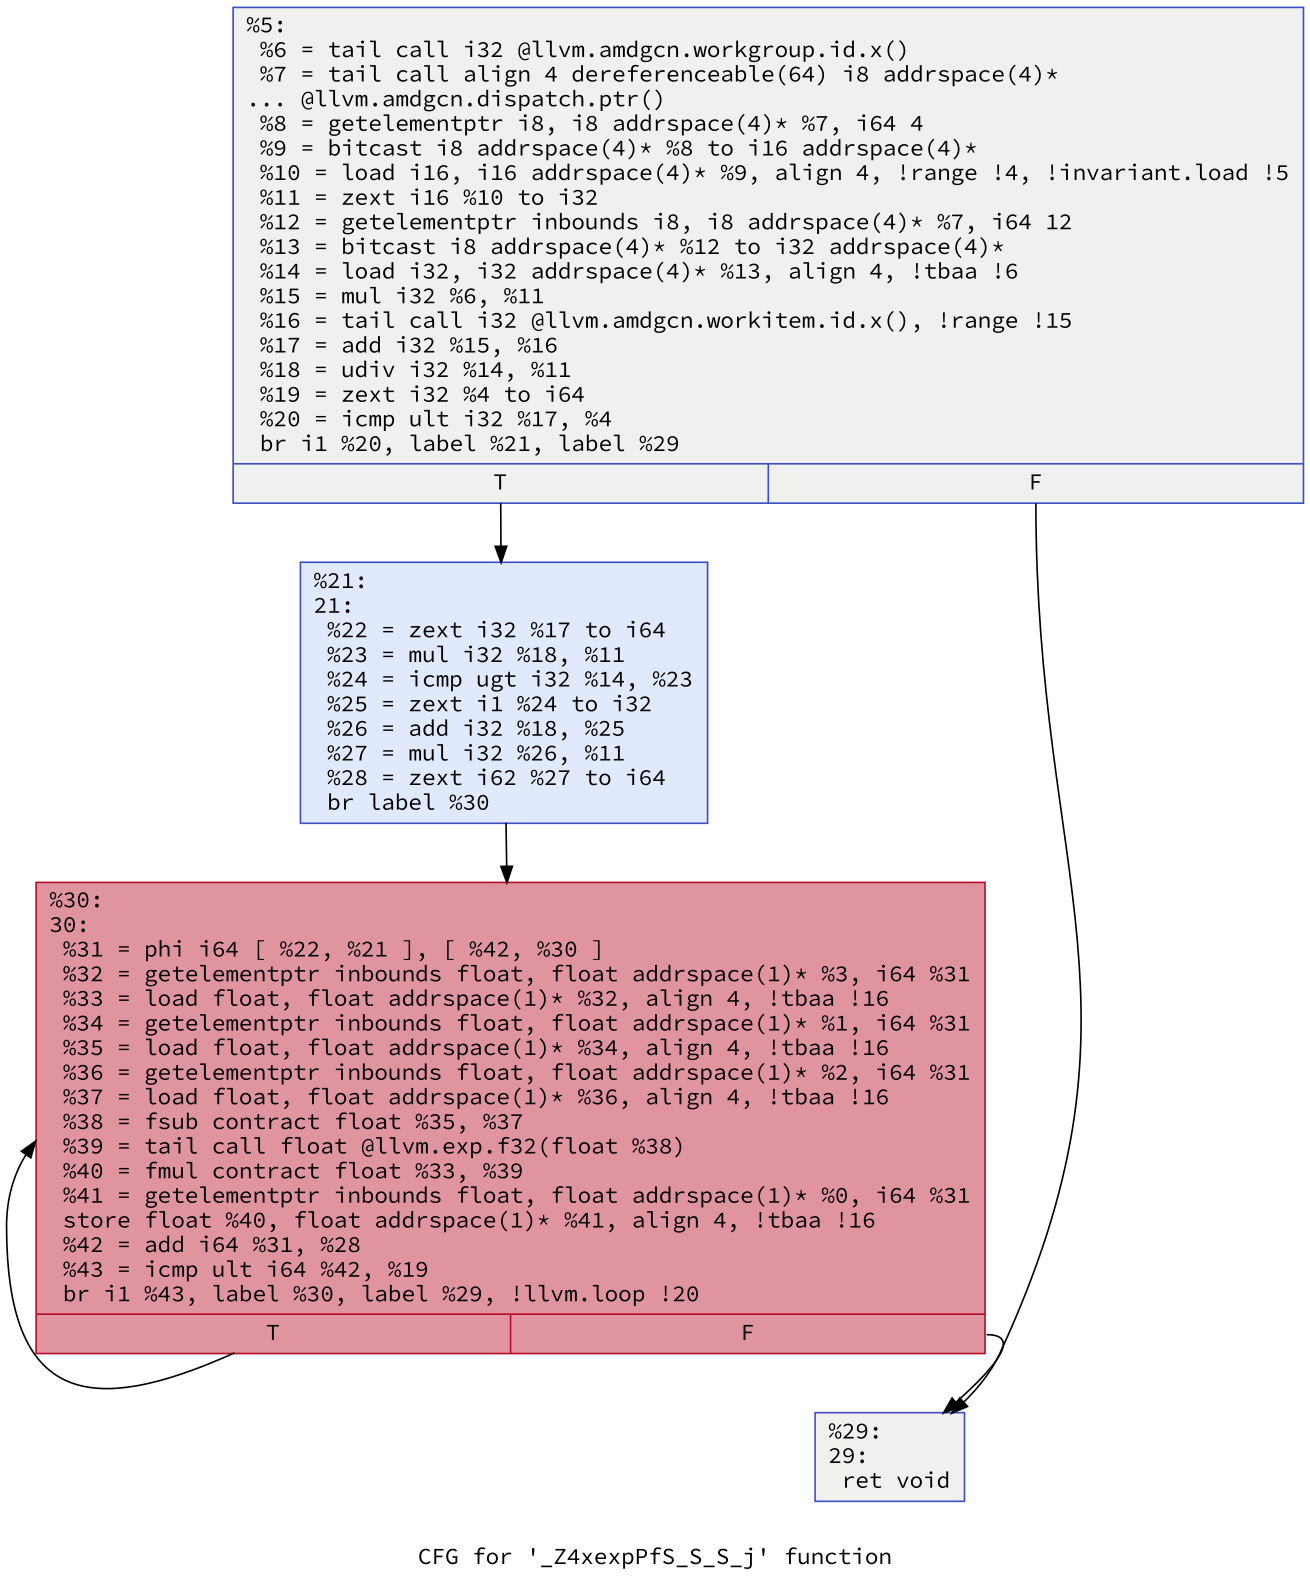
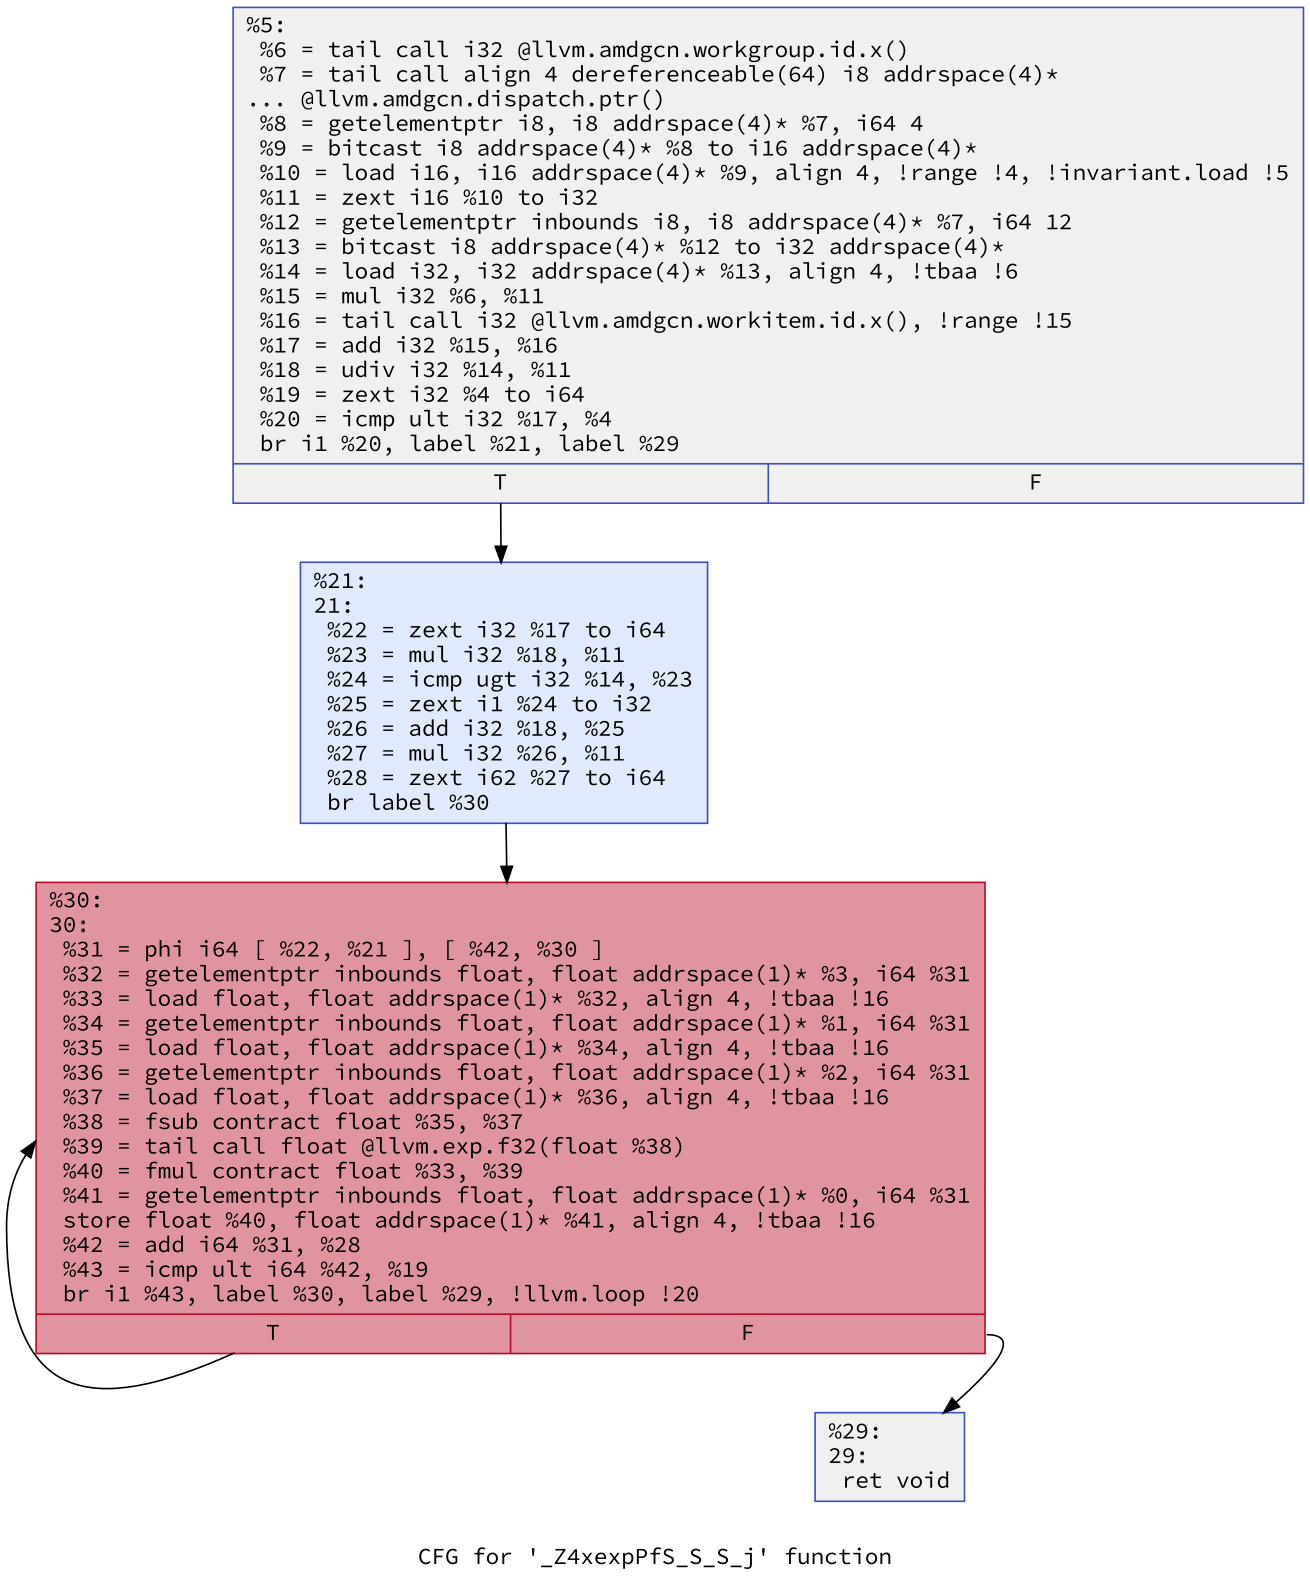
(1078, 964) -> none
